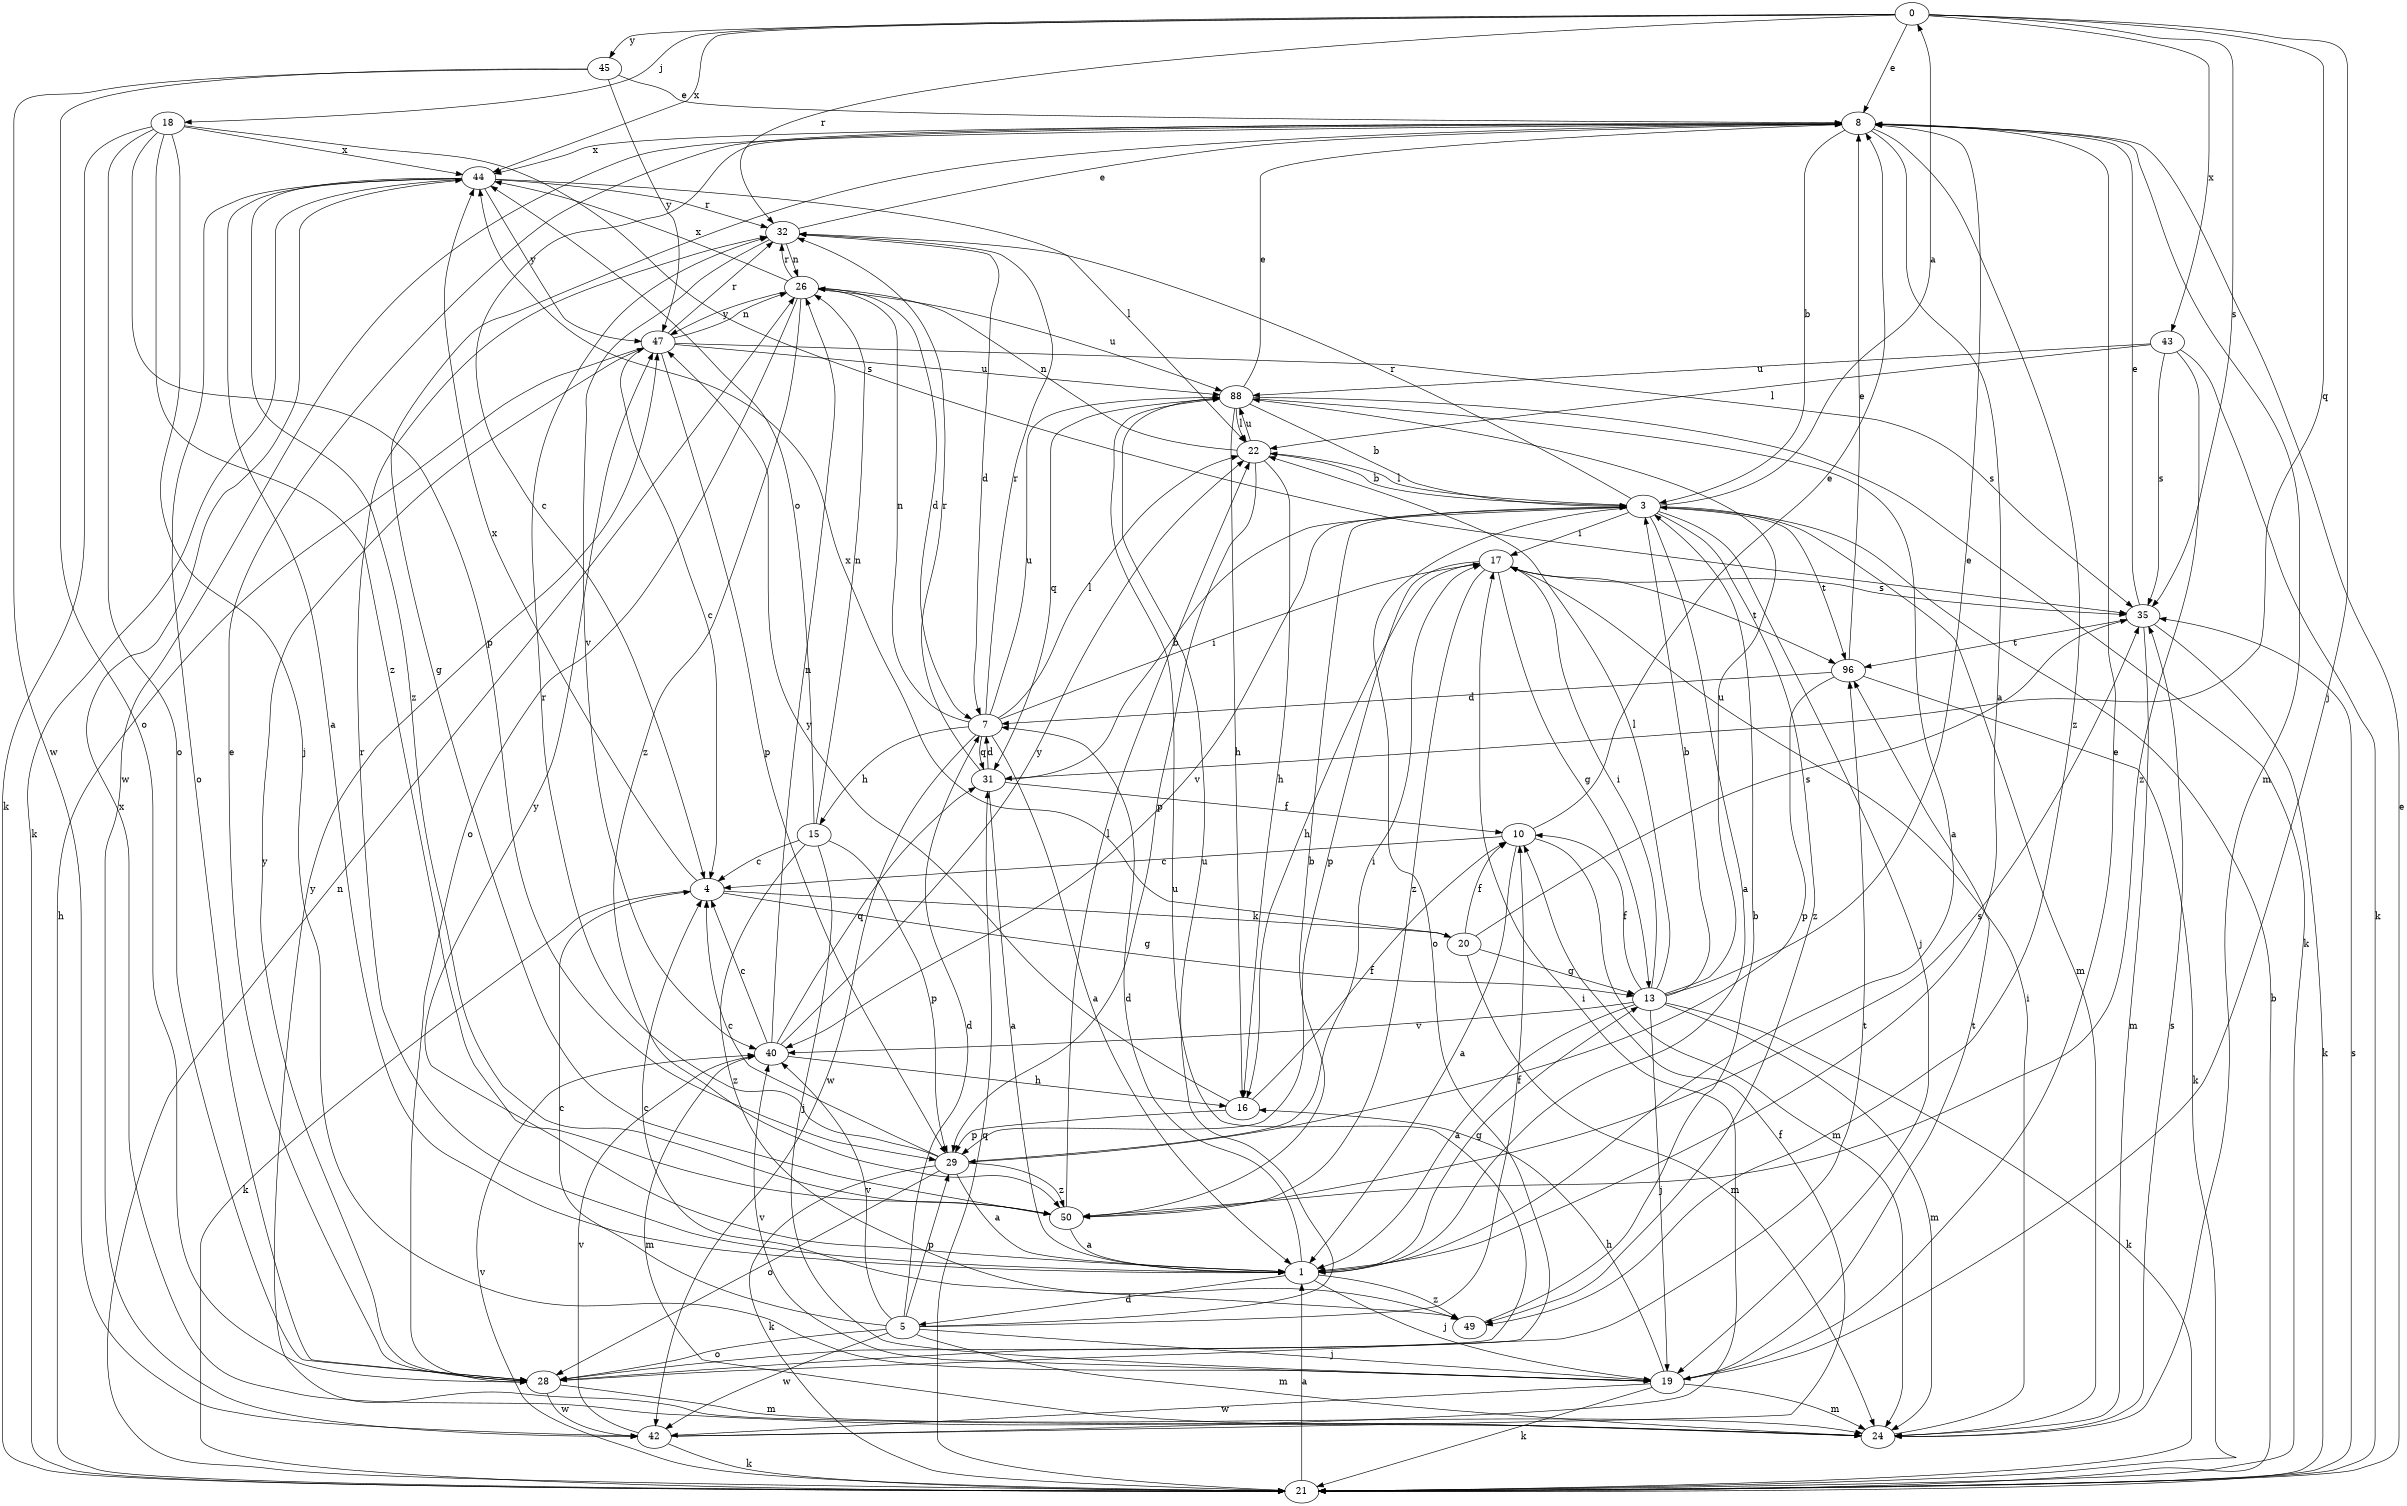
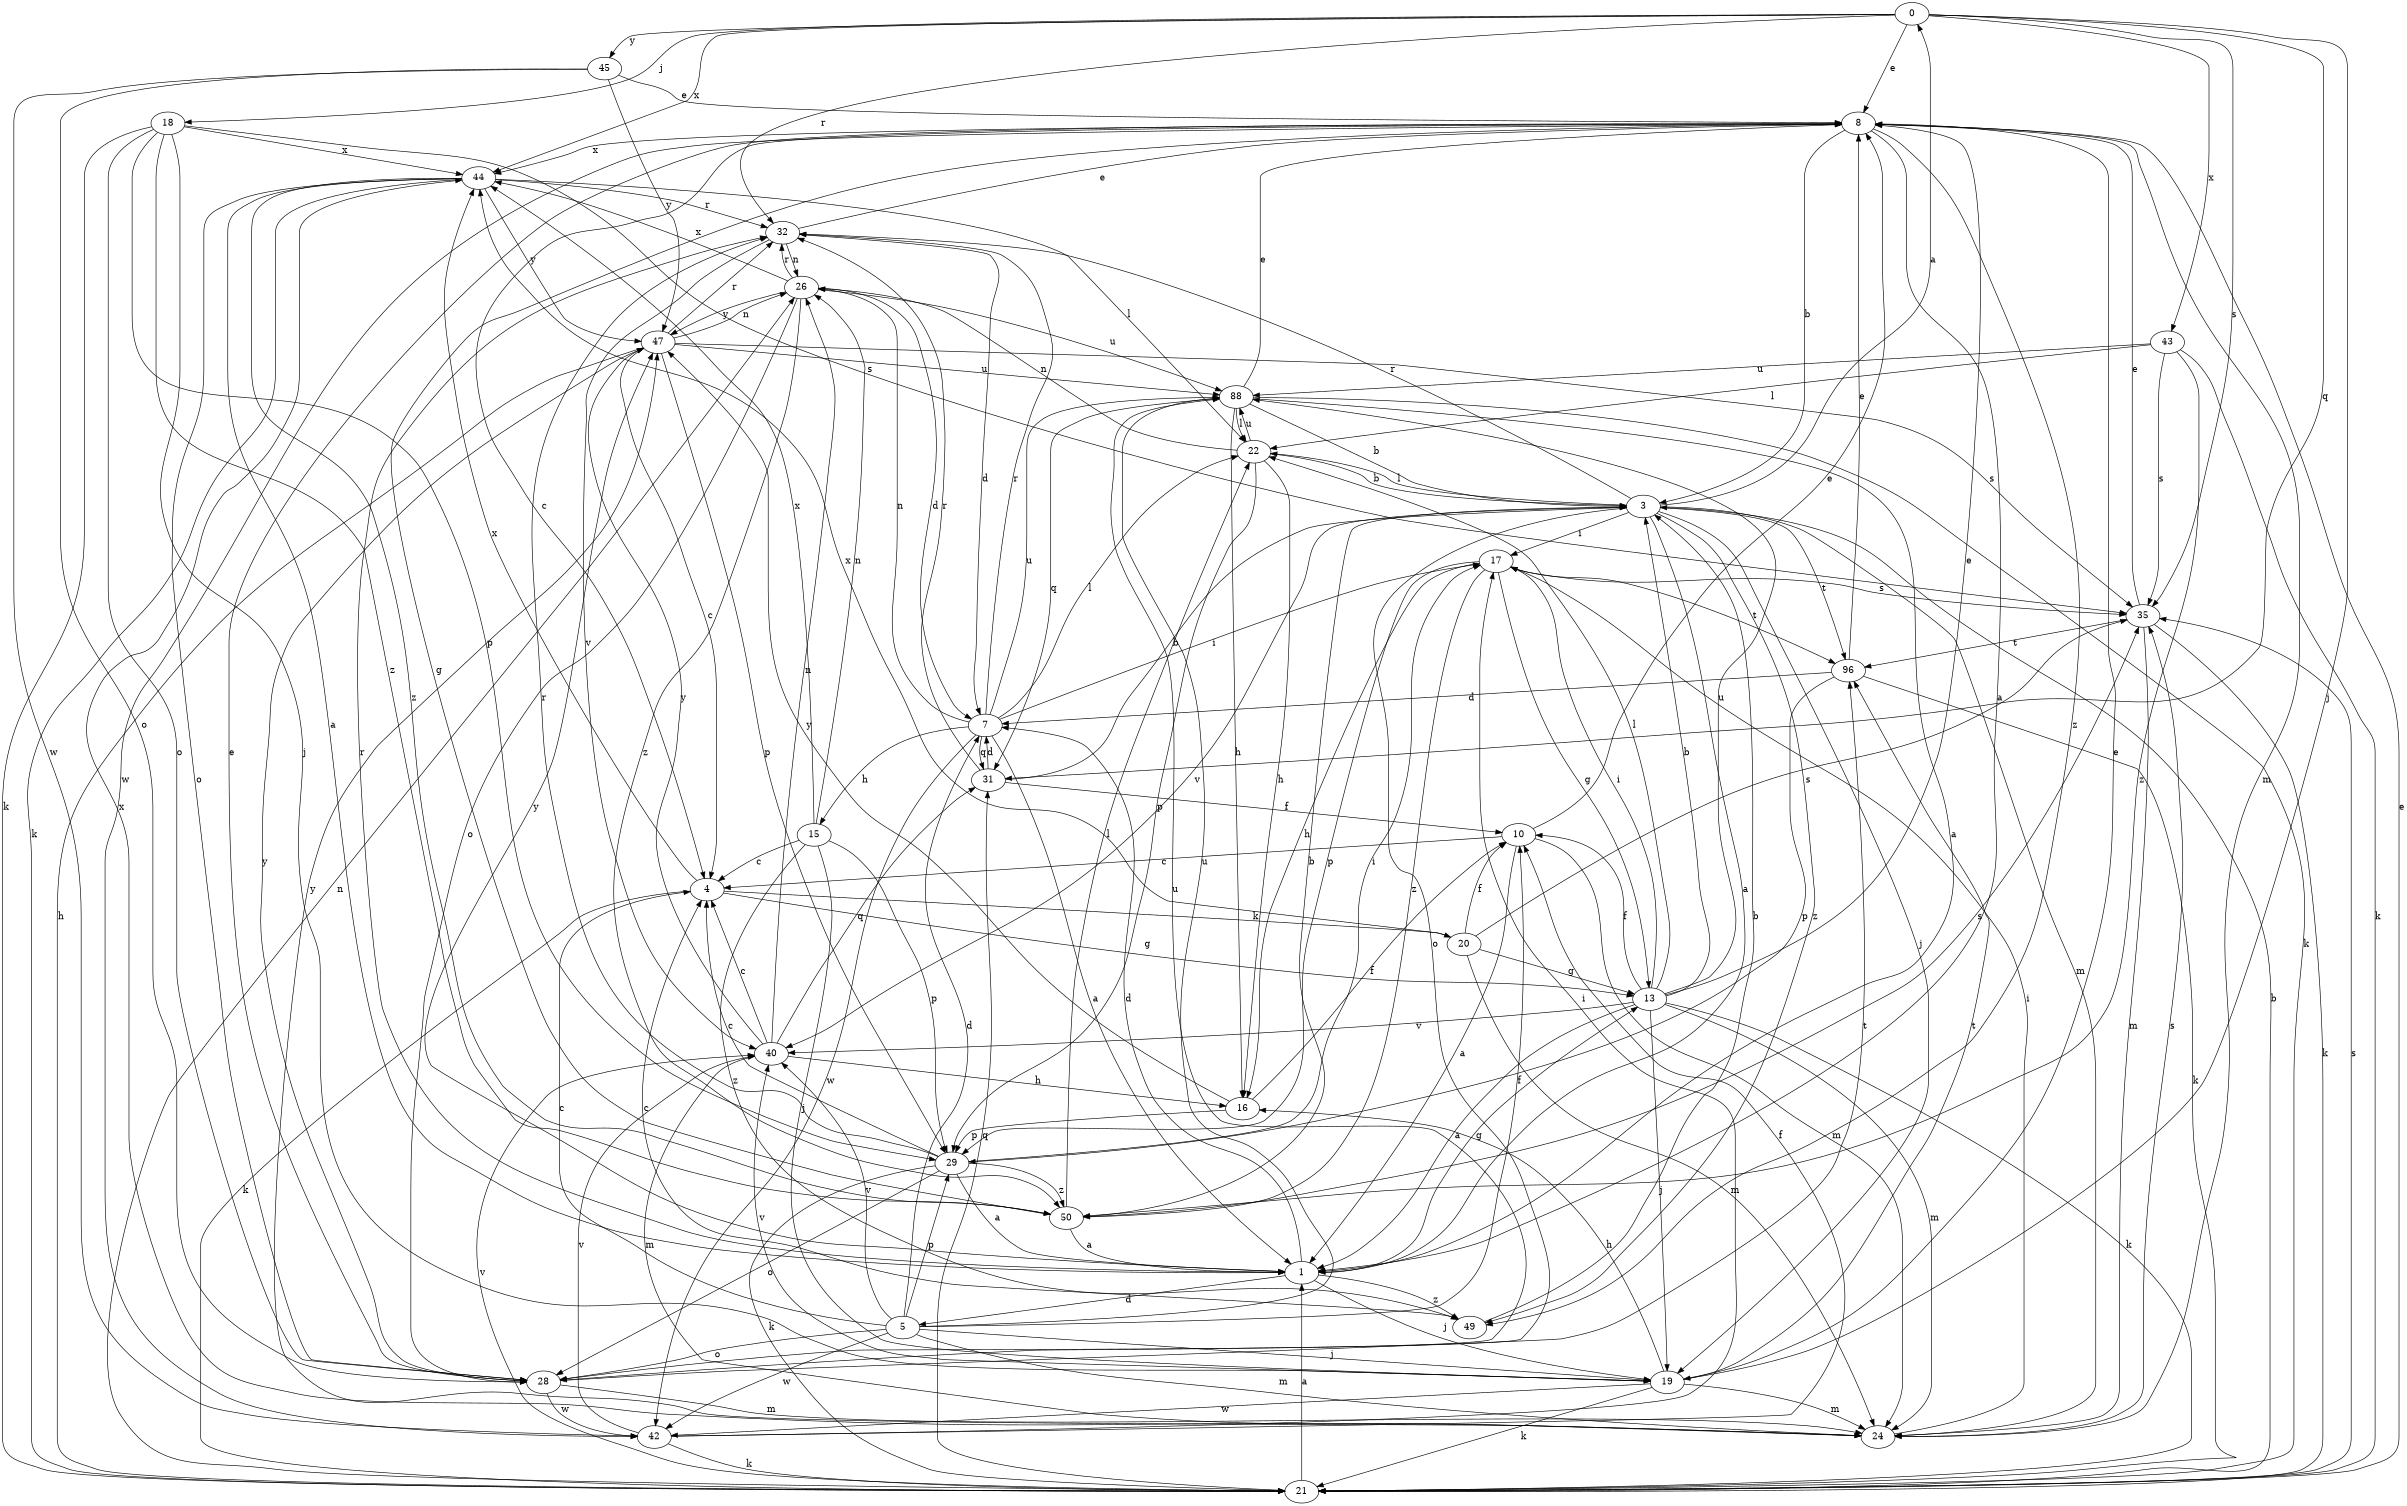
(797, 506) -> (797, 506)
(1027, 766) -> (681, 695)
(1023, 1132) -> none
